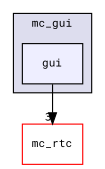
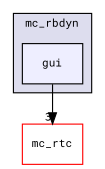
(53, 24) -> (53, 24)
